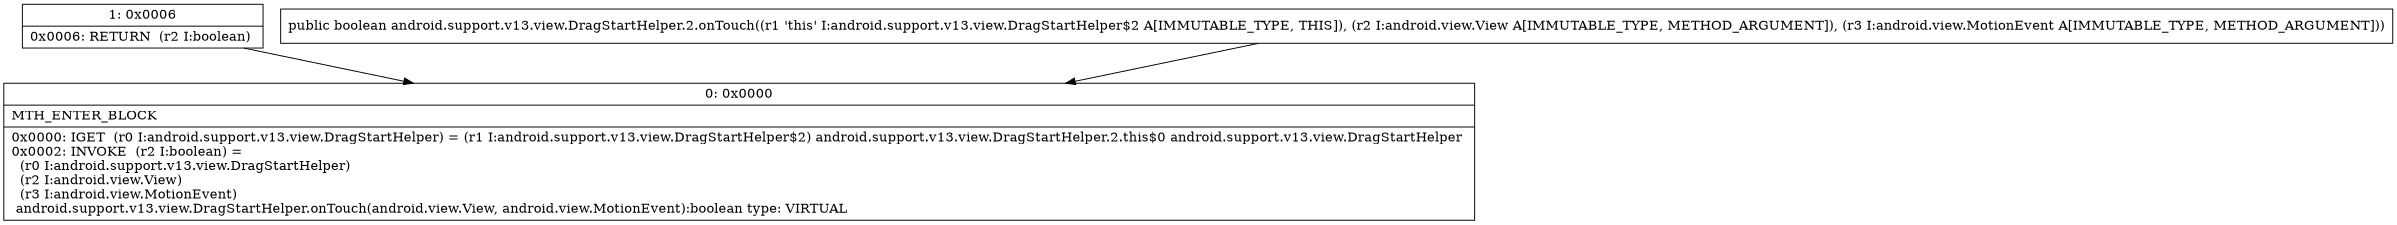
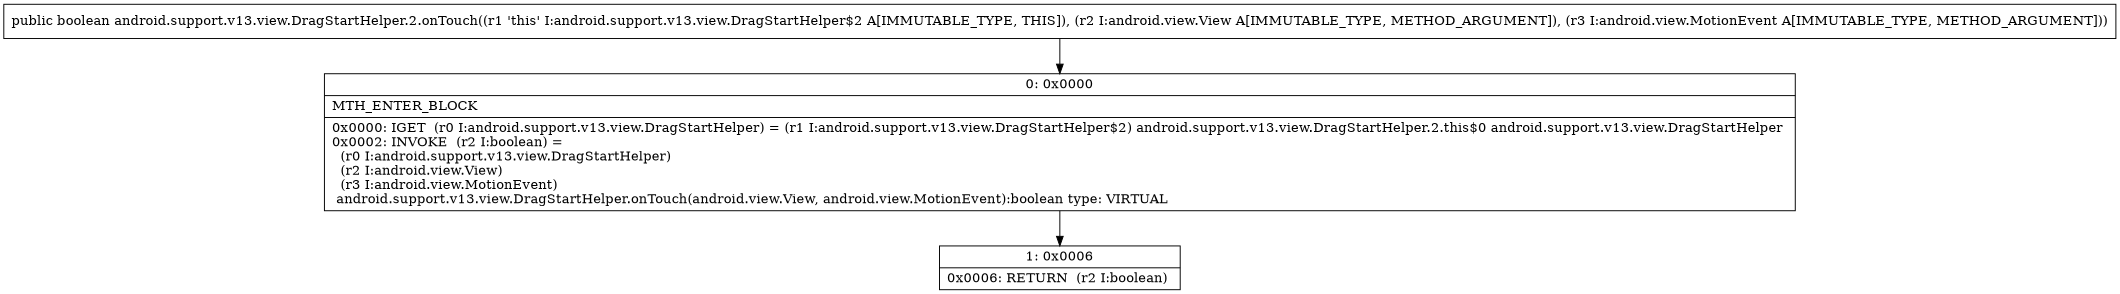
(324, 65) -> (1060, 223)
